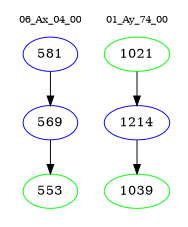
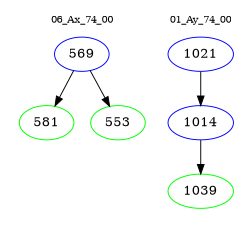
(50, 20) -> (82, 20)
(50, 54) -> (47, 123)
(137, 54) -> (201, 54)
(50, 84) -> (67, 84)
(137, 123) -> (201, 123)
